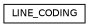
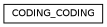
(44, 14) -> (53, 14)
